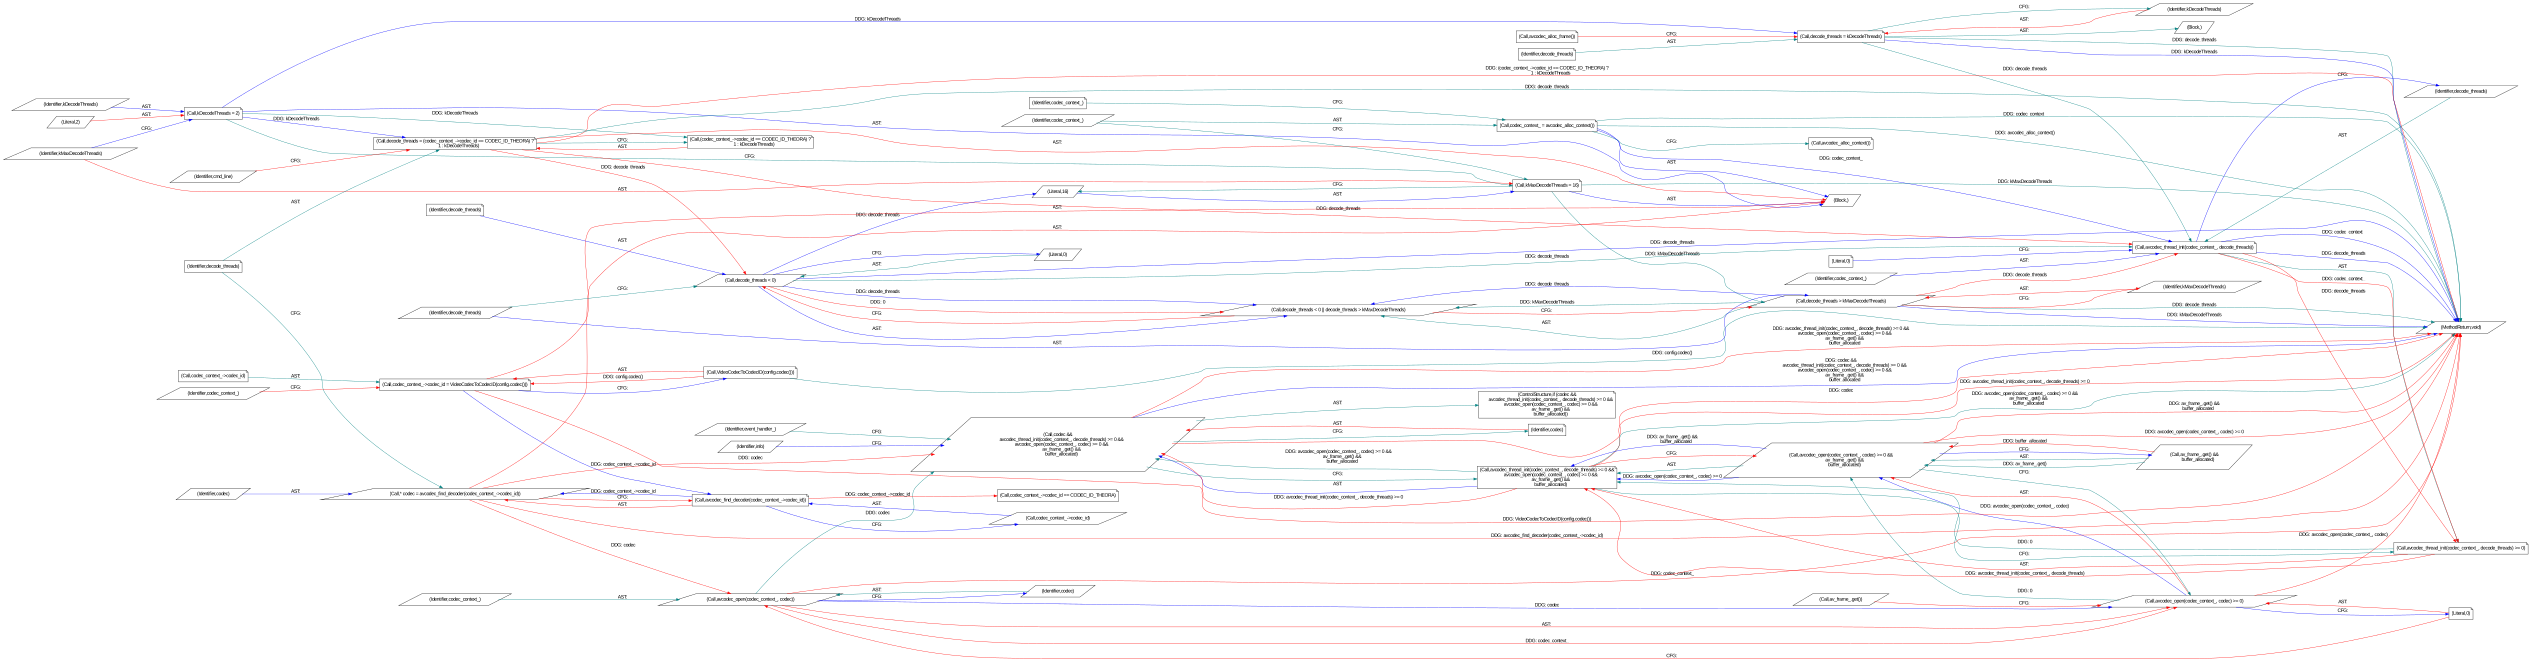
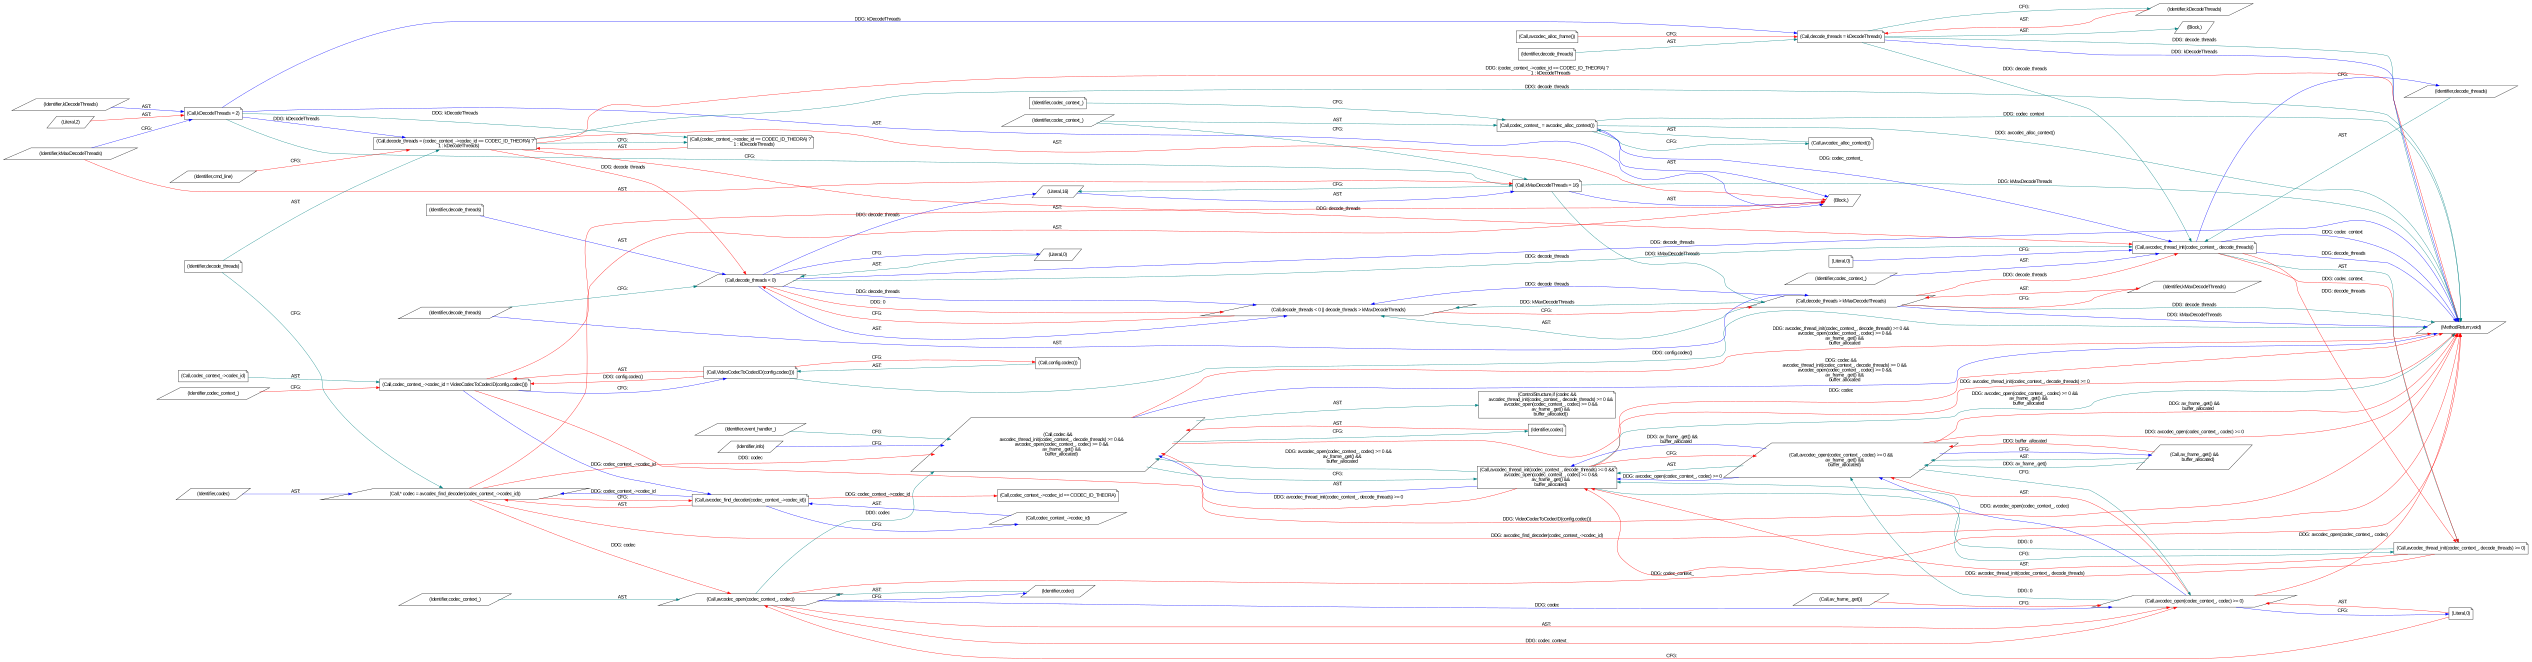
none -> (1705, 137)
none -> (1058, 363)
